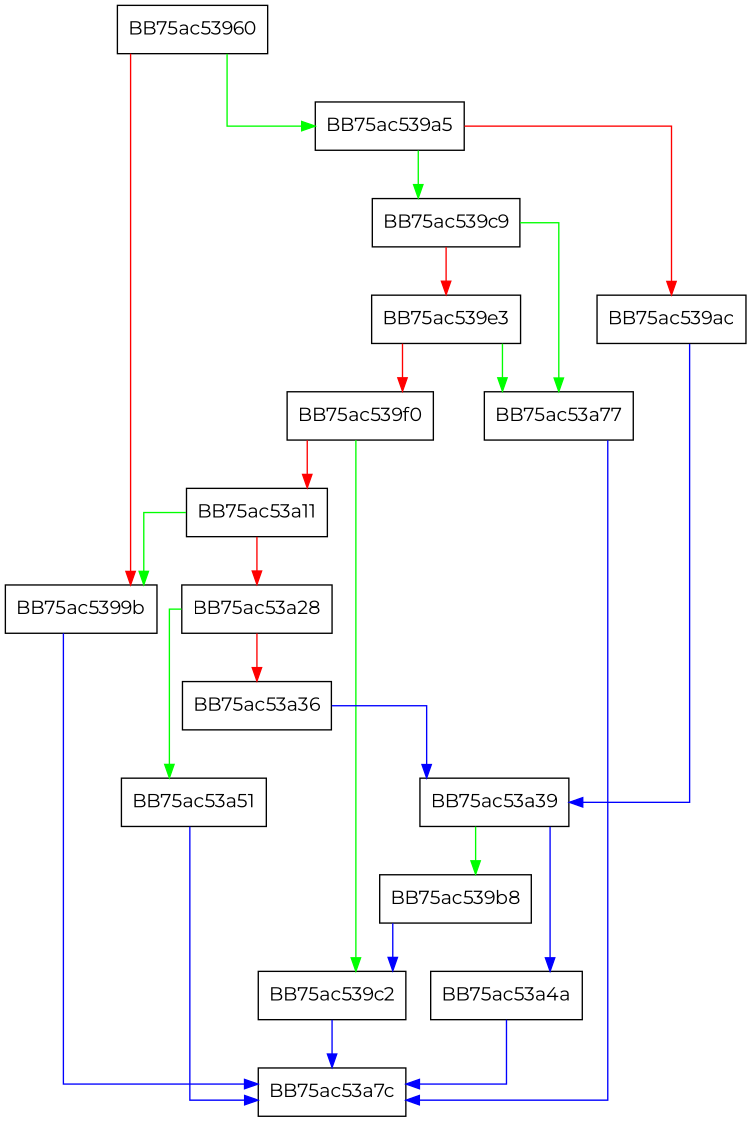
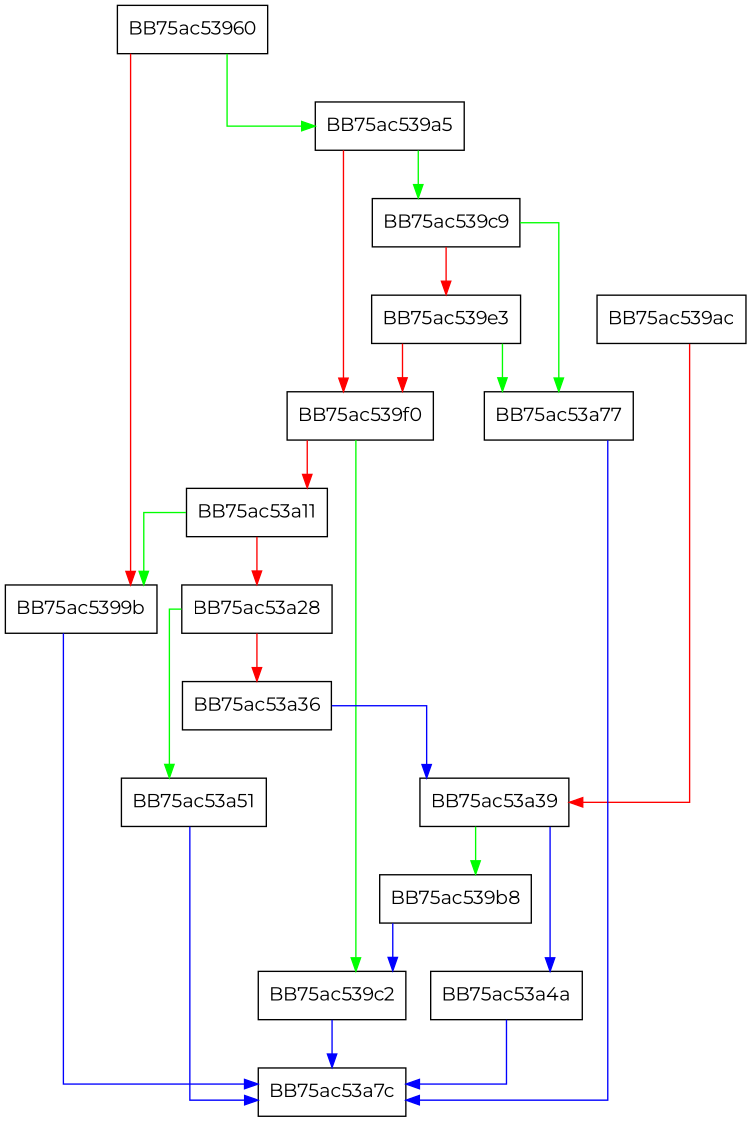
(646, 126) -> (343, 264)
(690, 627) -> (690, 627)
